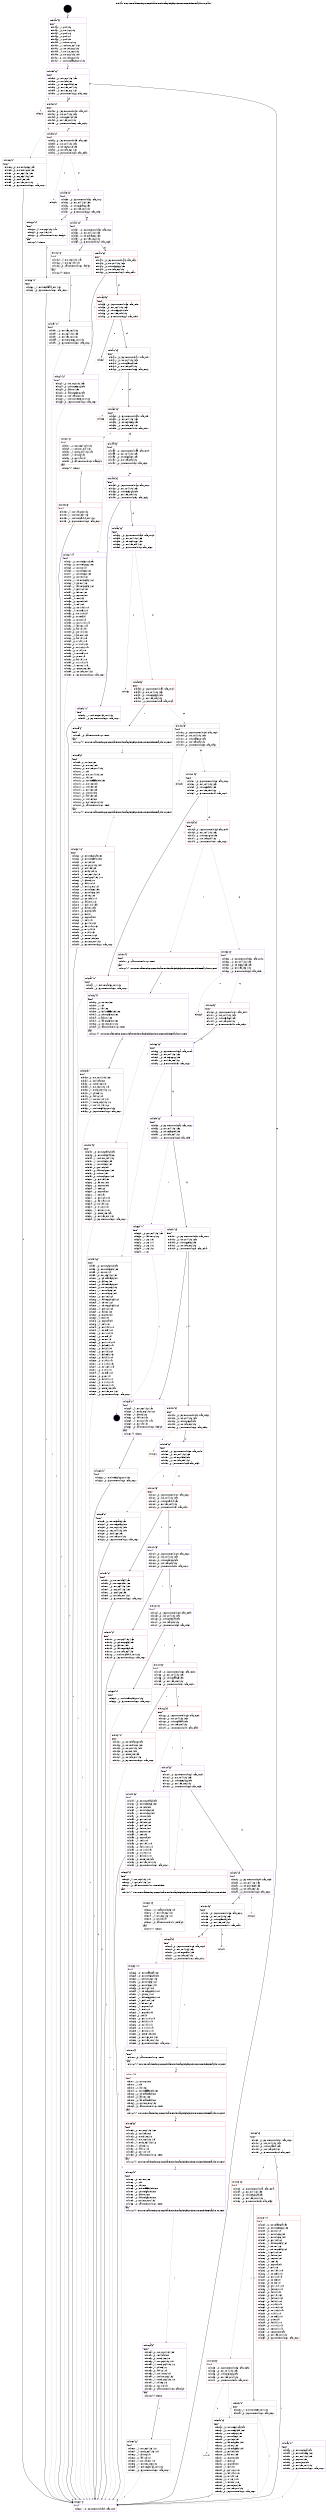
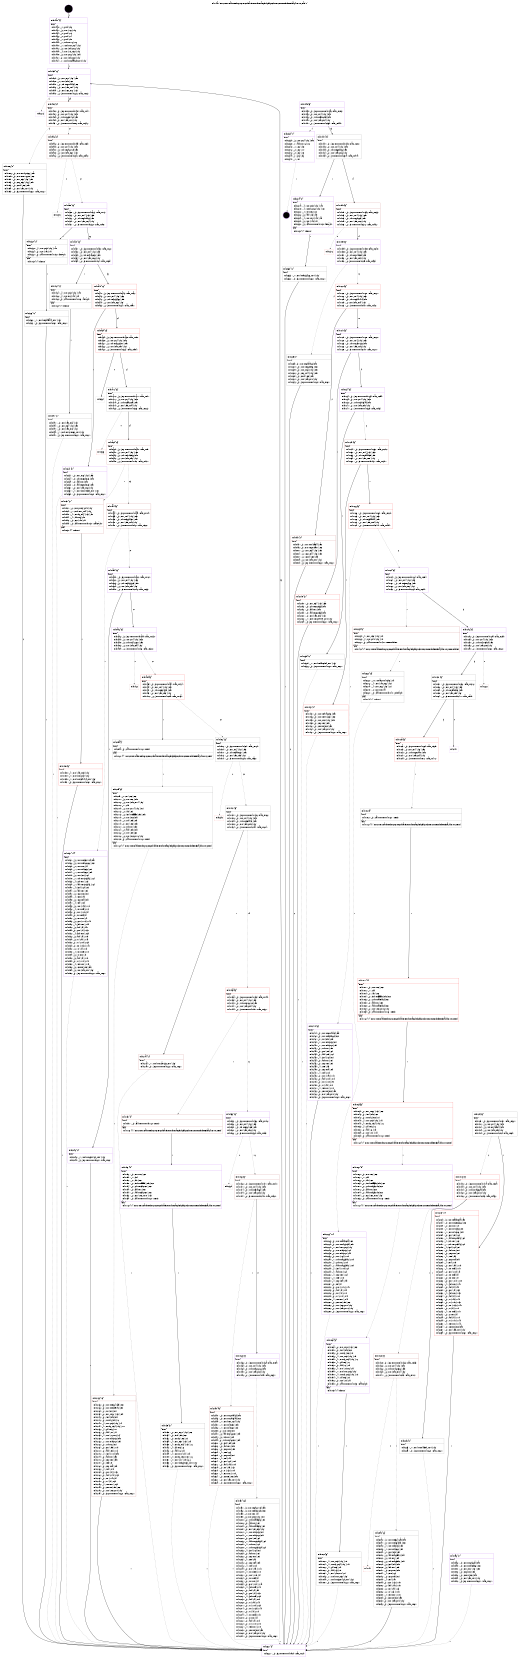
(171, 1091) -> none
